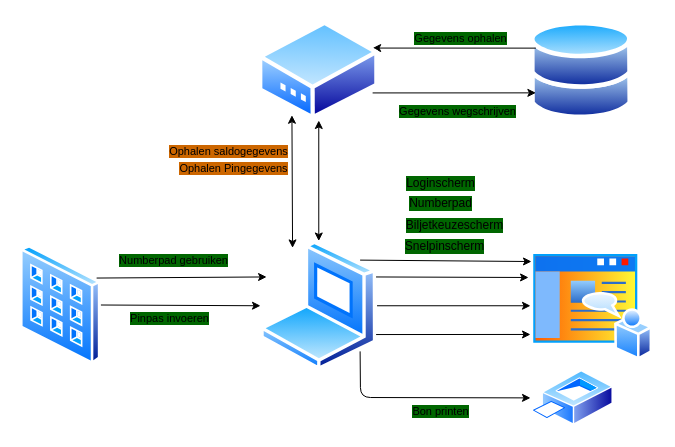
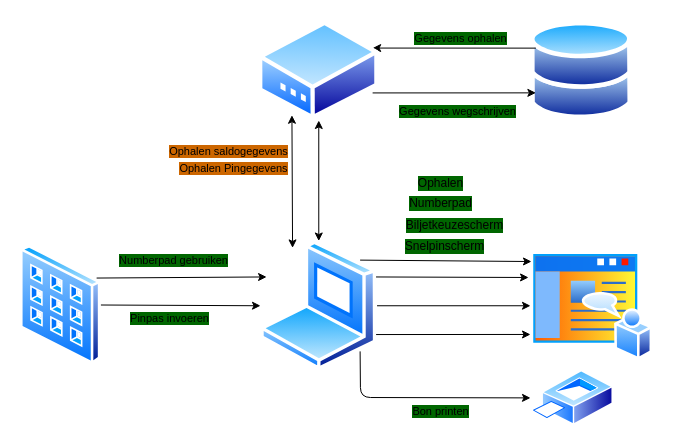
(441, 184) -> (441, 184)
